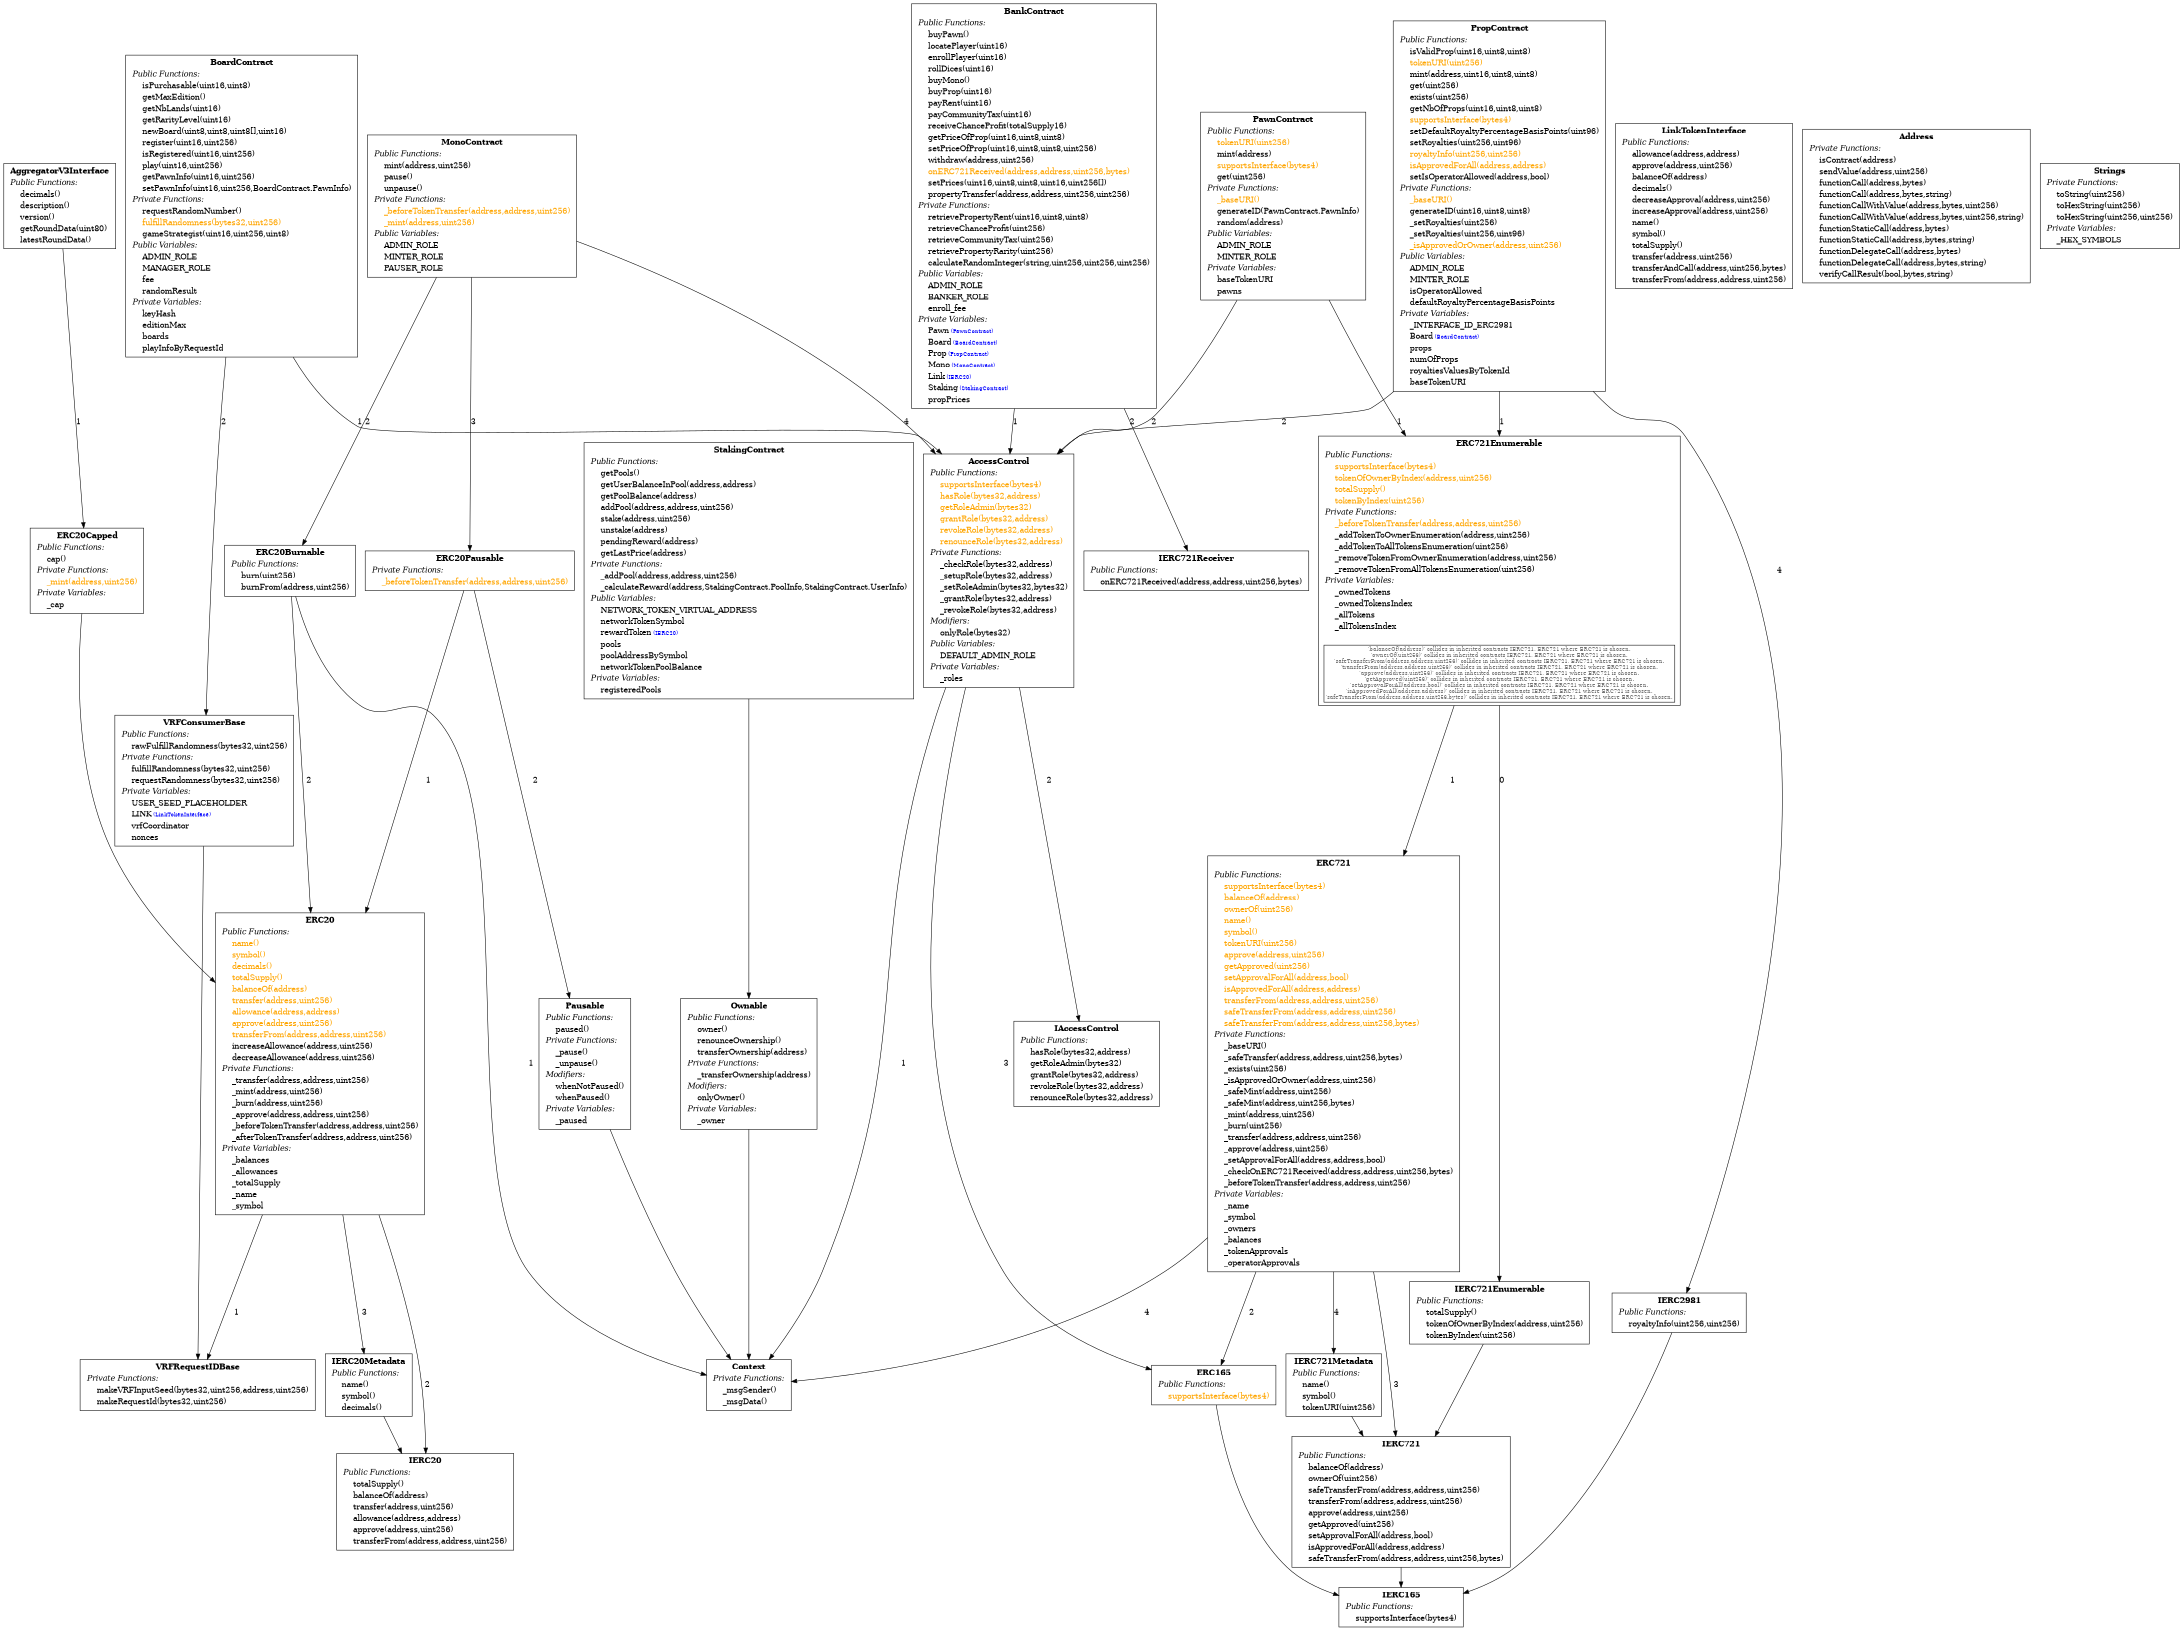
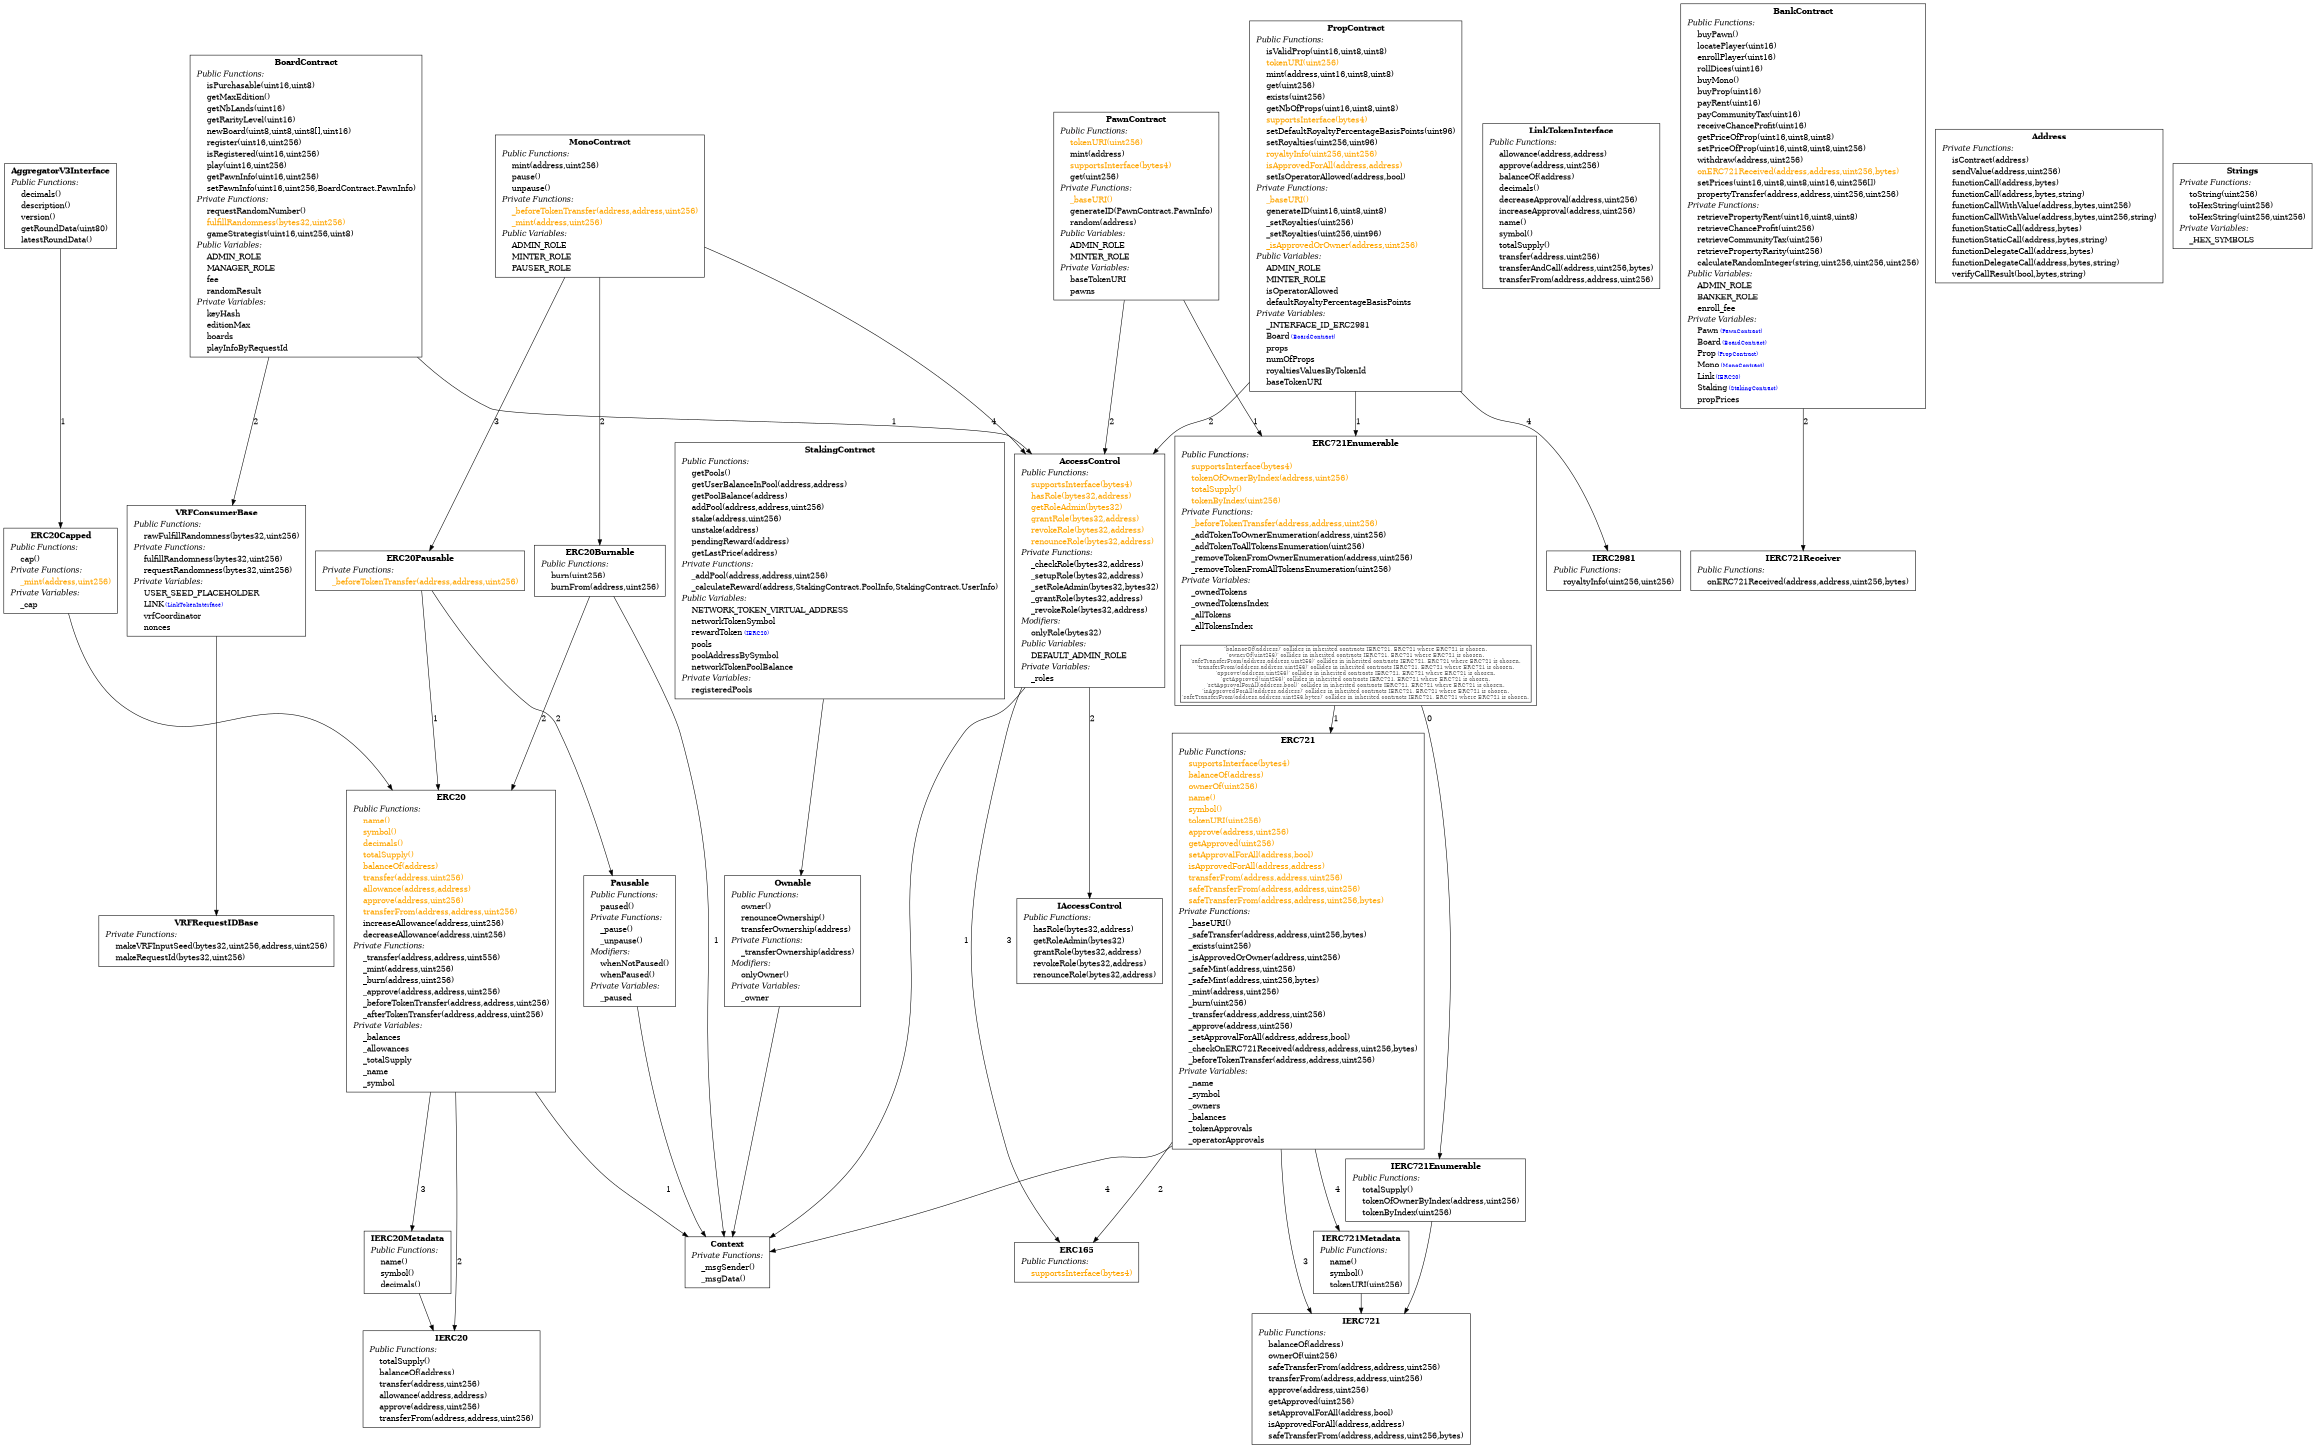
(993, 126) -> (1747, 126)
(1012, 428) -> none
(296, 1081) -> (427, 958)
(236, 1285) -> (601, 1172)
(1401, 1607) -> none
